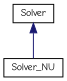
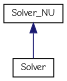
(33, 46) -> (33, 46)
